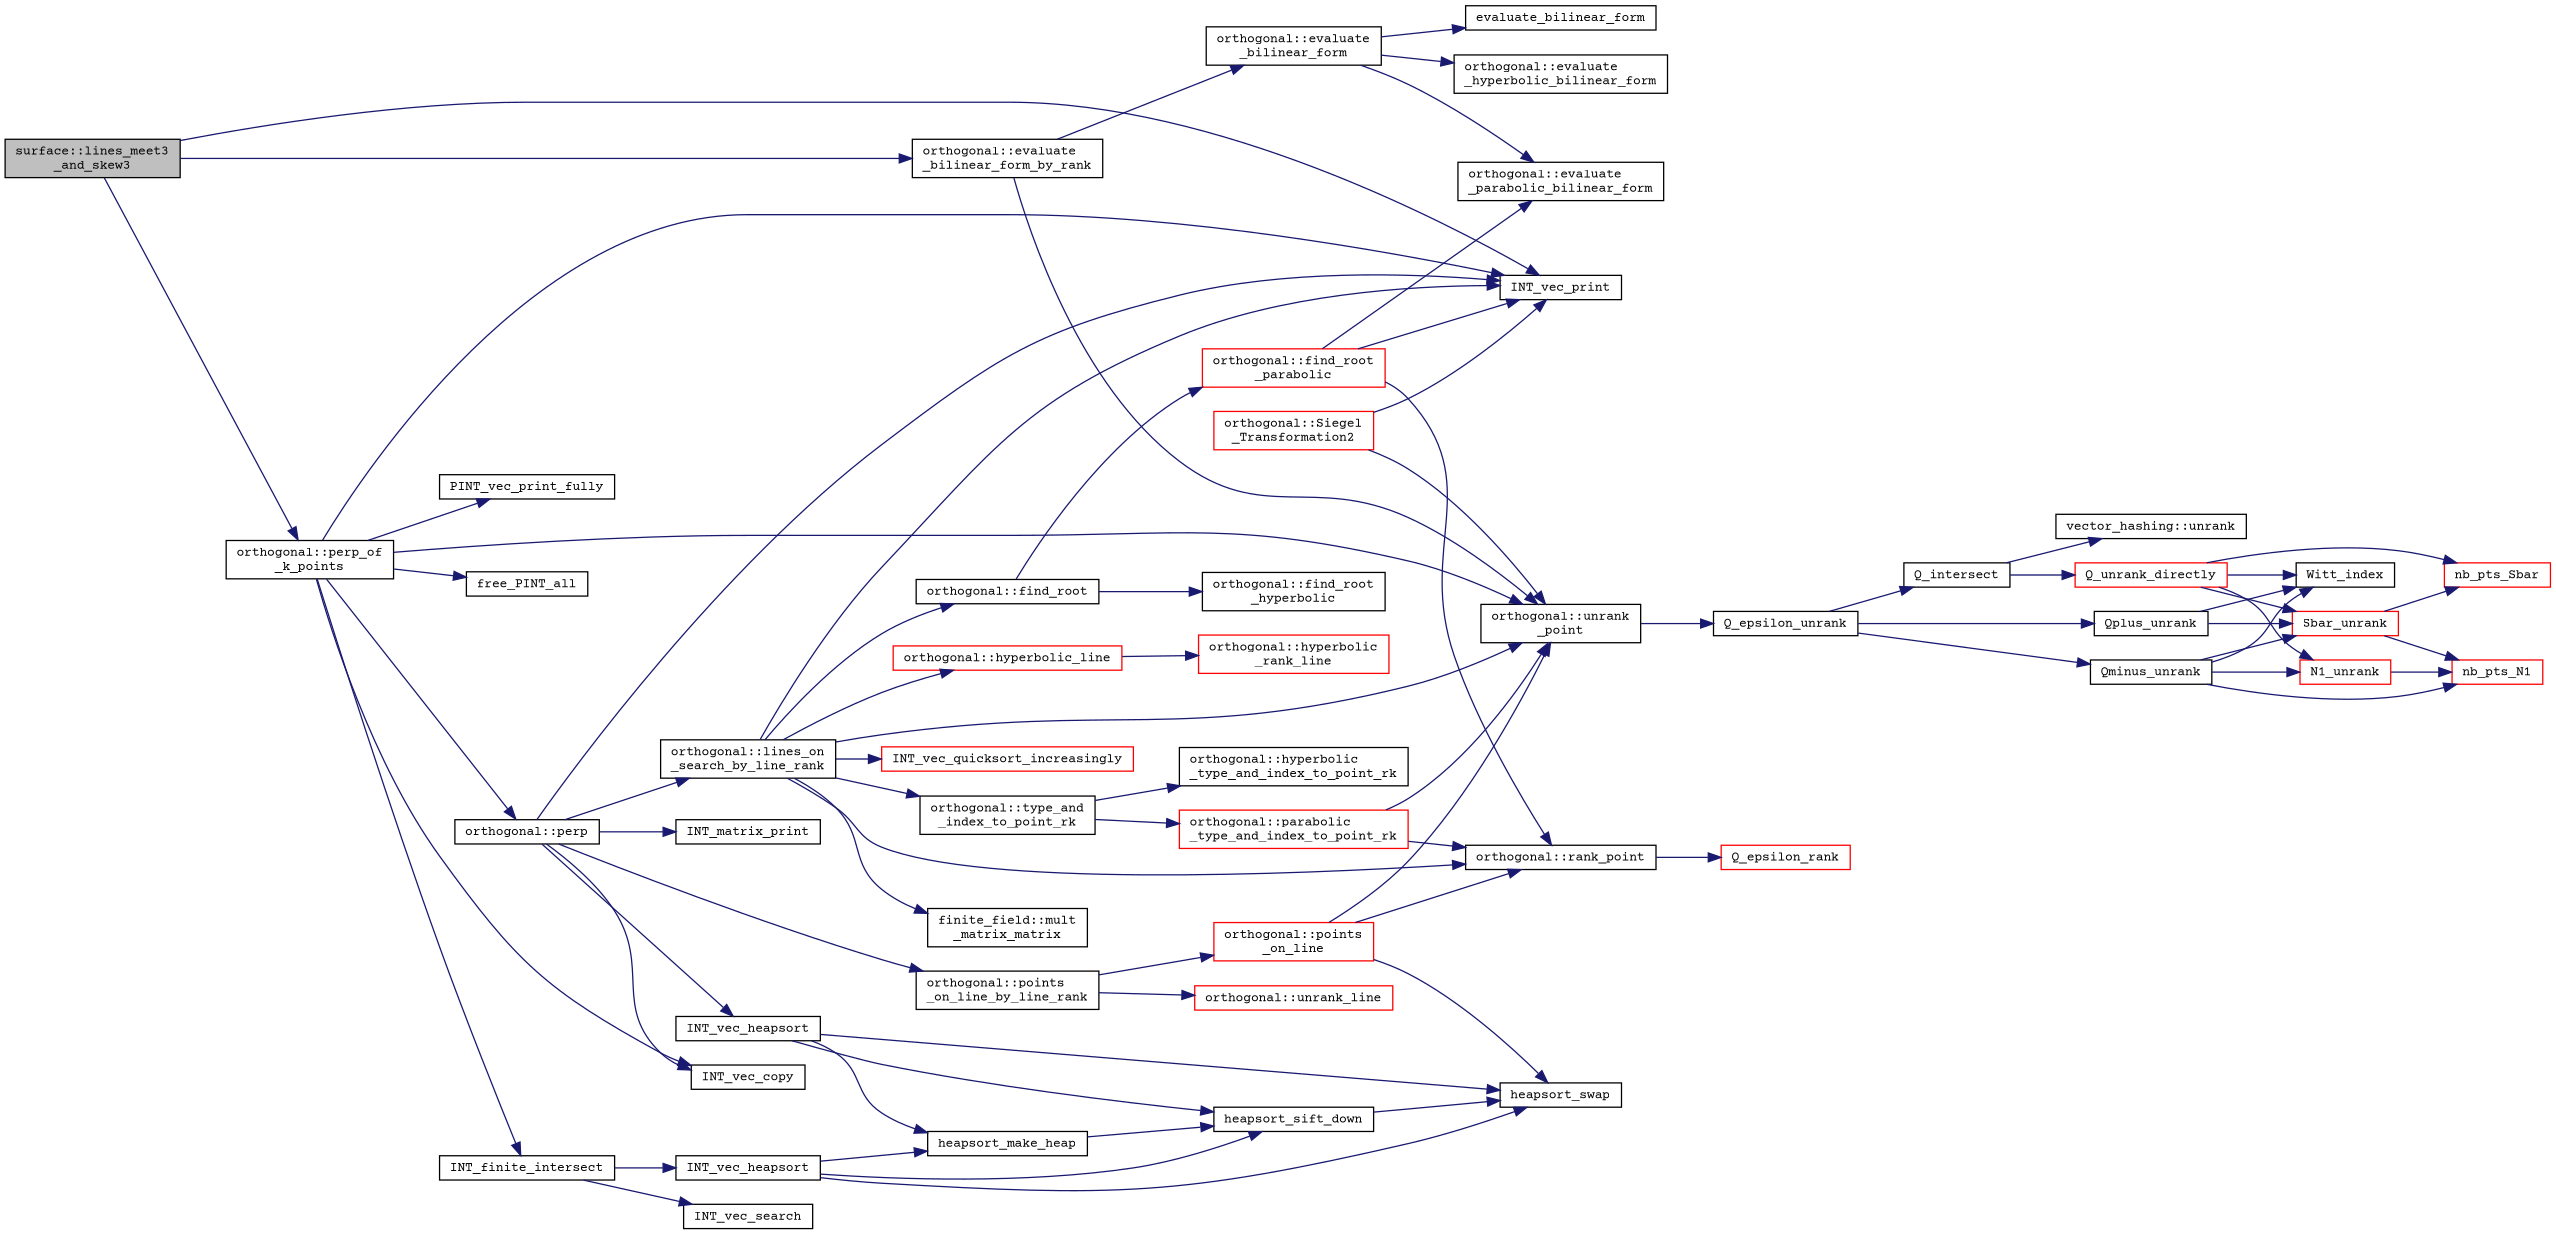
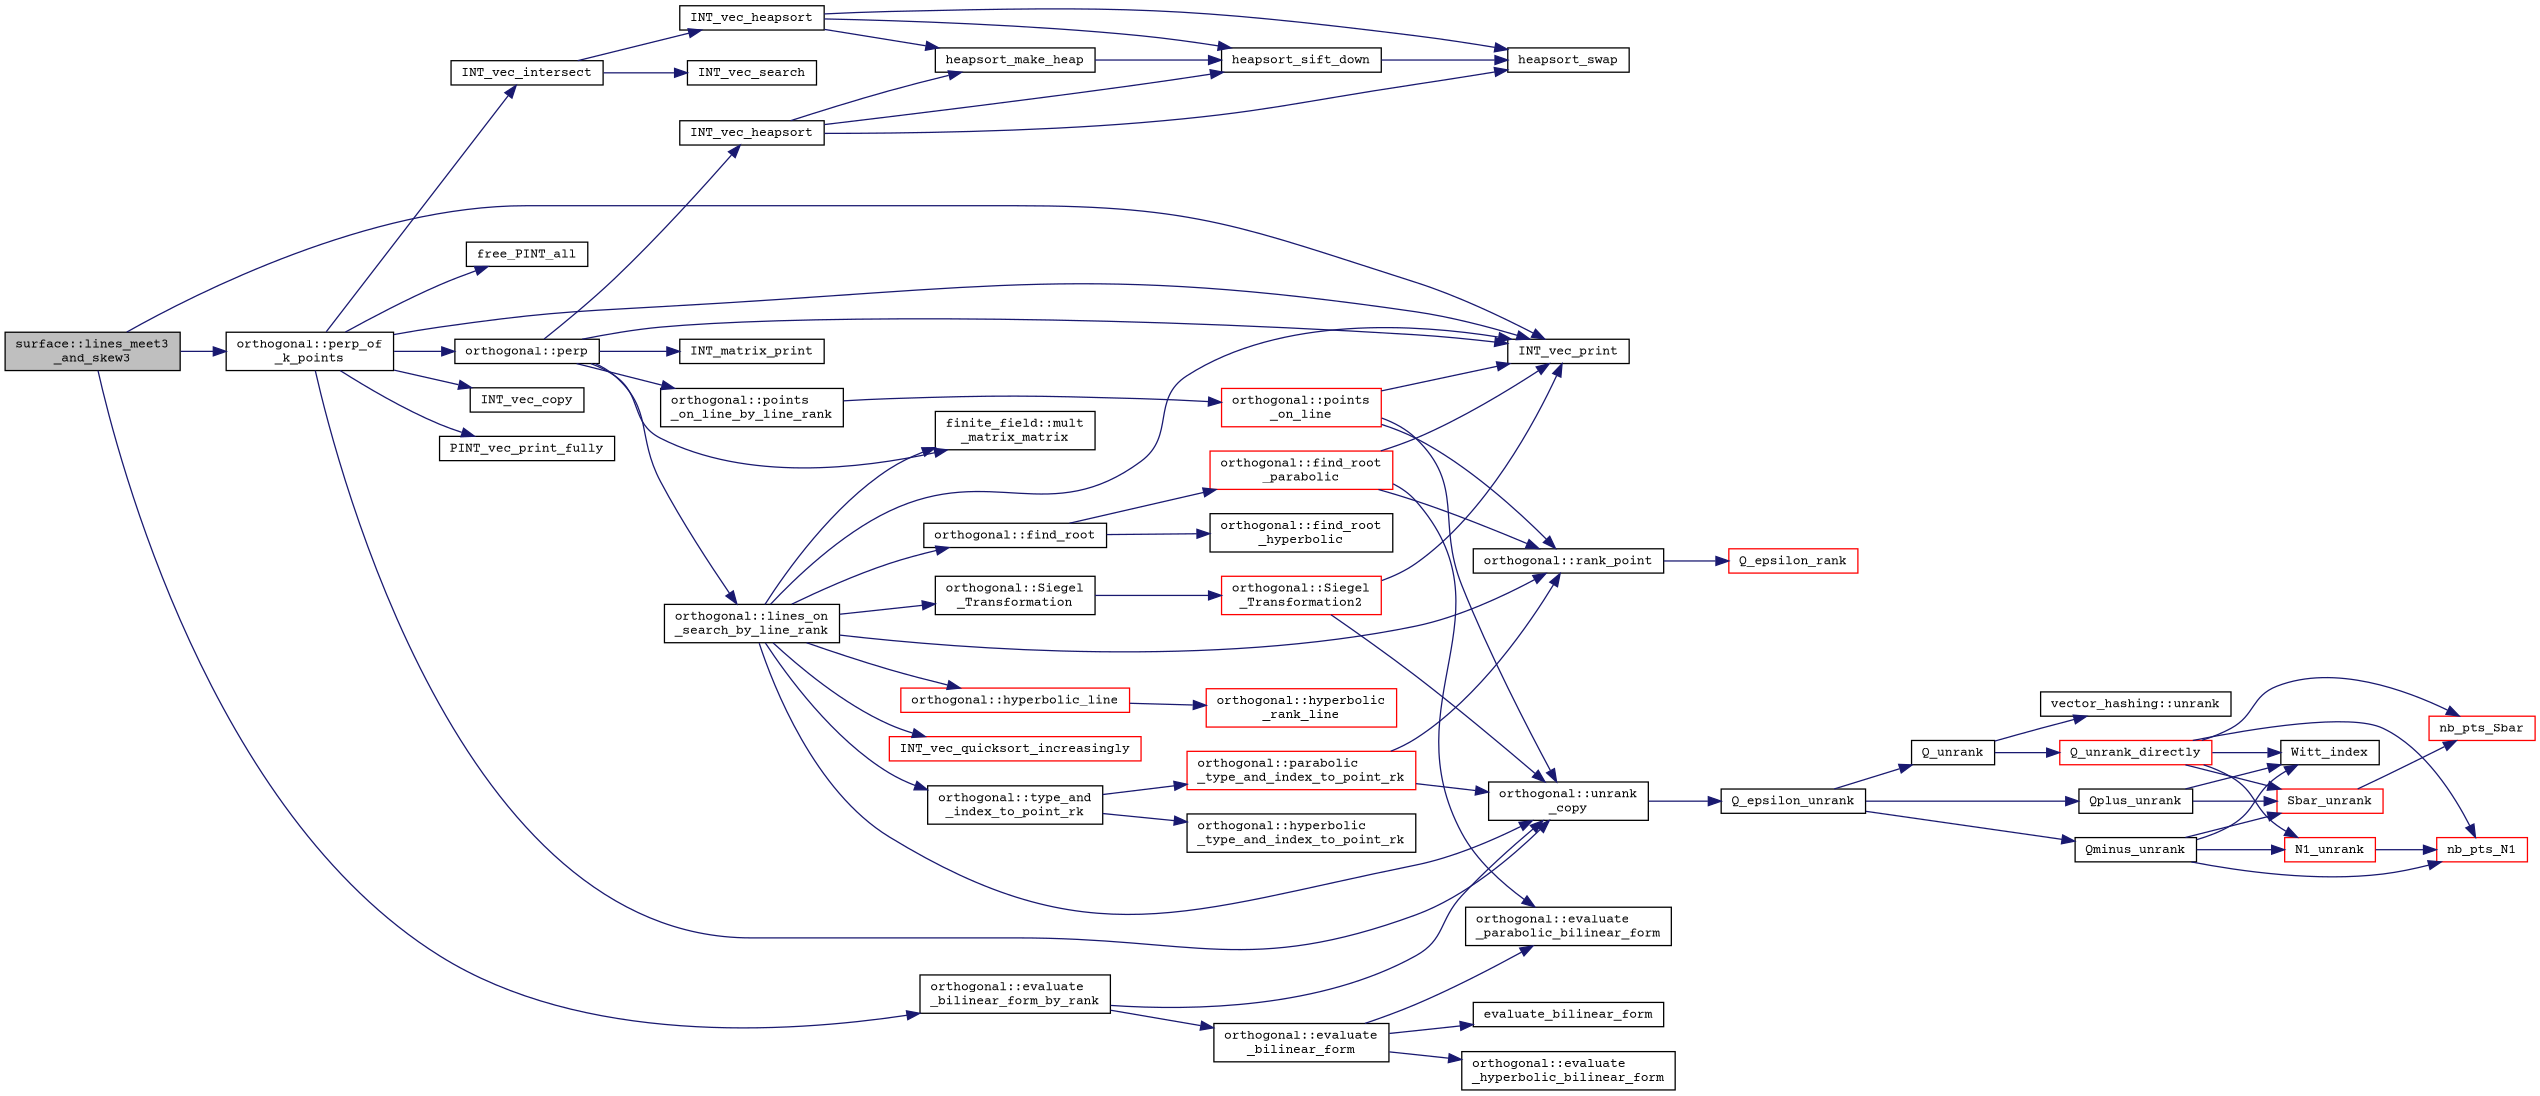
(1957, 575) -> (1953, 753)
none -> (1015, 595)
(1561, 624) -> (1568, 801)
(2415, 646) -> (2354, 722)
(629, 947) -> (743, 463)
(1294, 998) -> none
(1462, 1008) -> (1439, 379)
(527, 1168) -> (527, 73)
